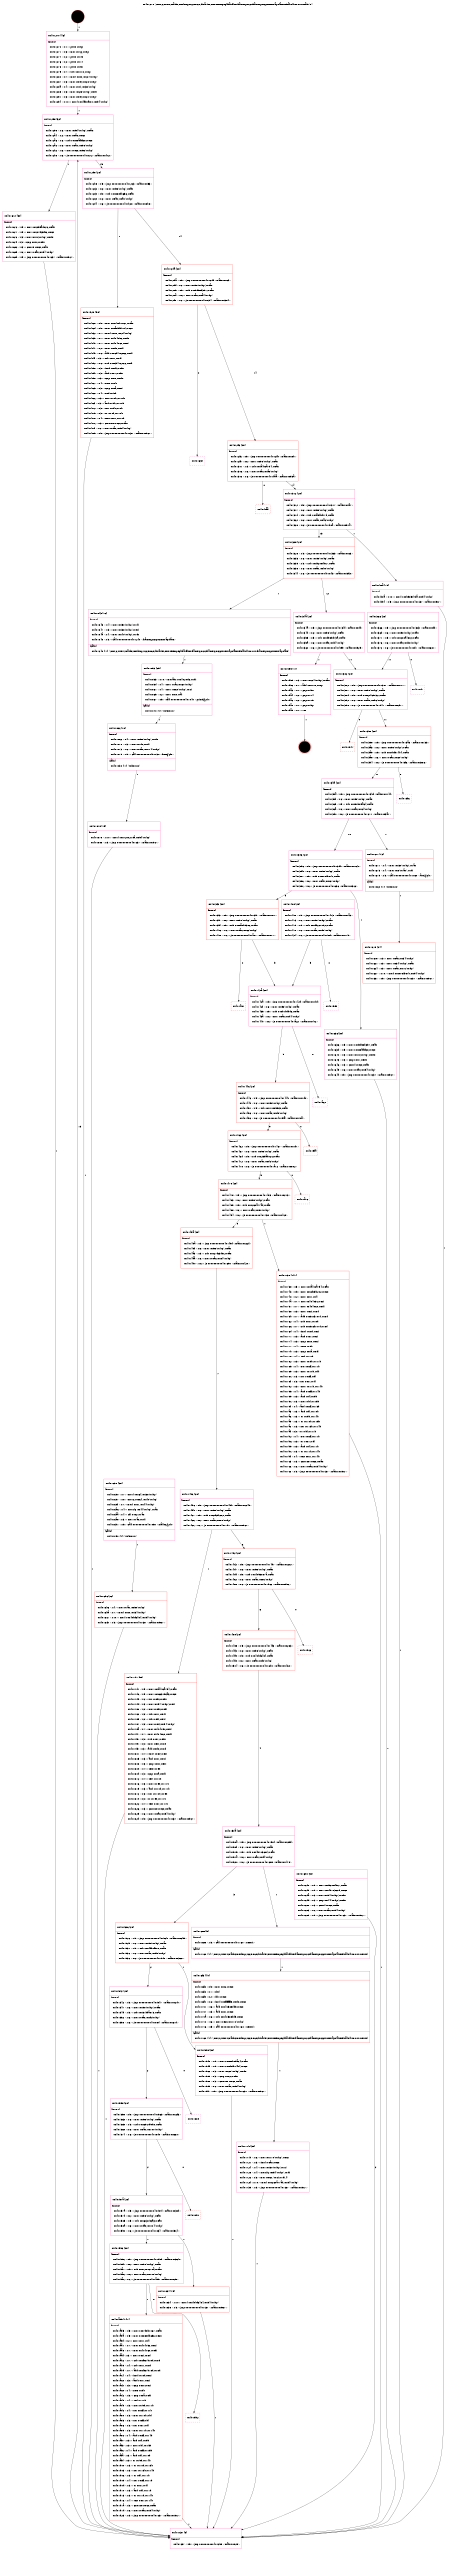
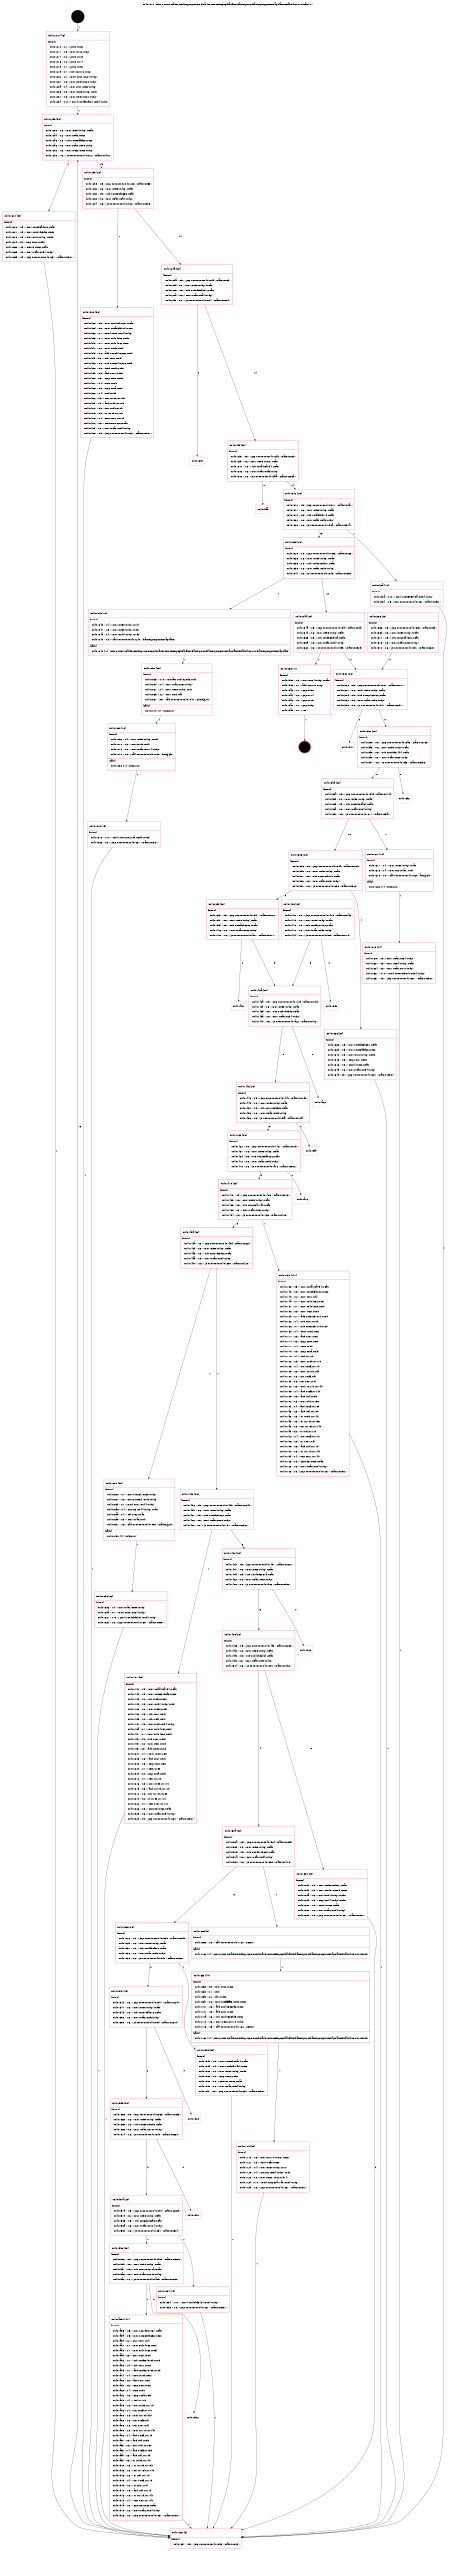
(417, 690) -> none
none -> (180, 1373)
none -> (294, 1769)
